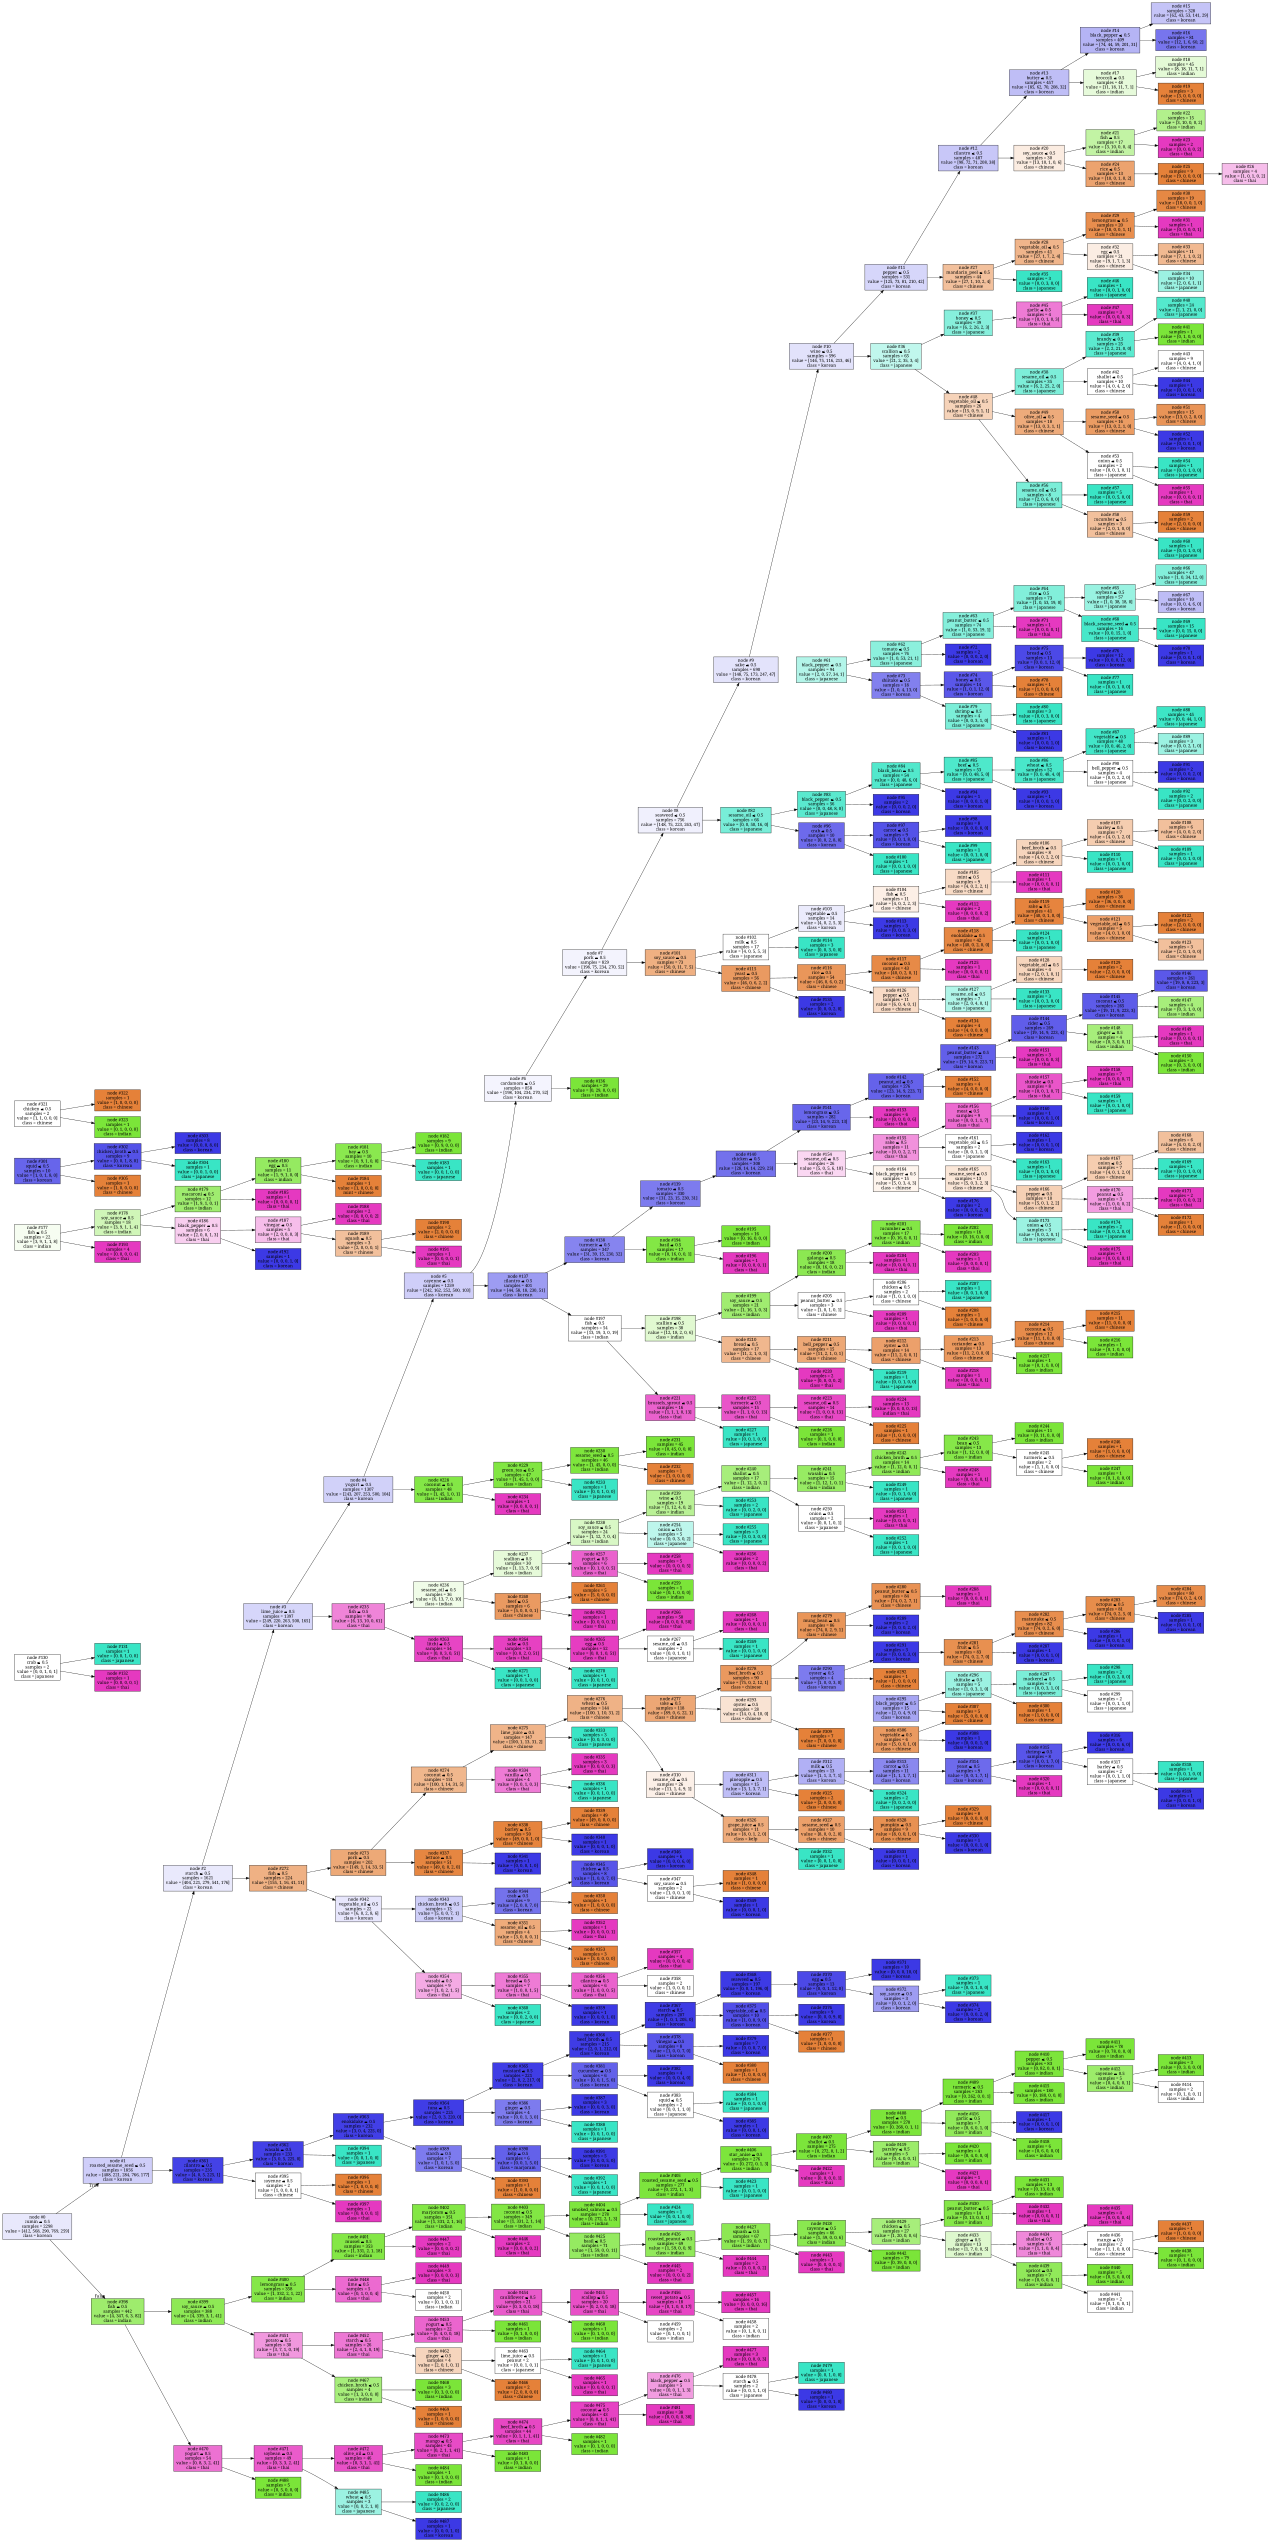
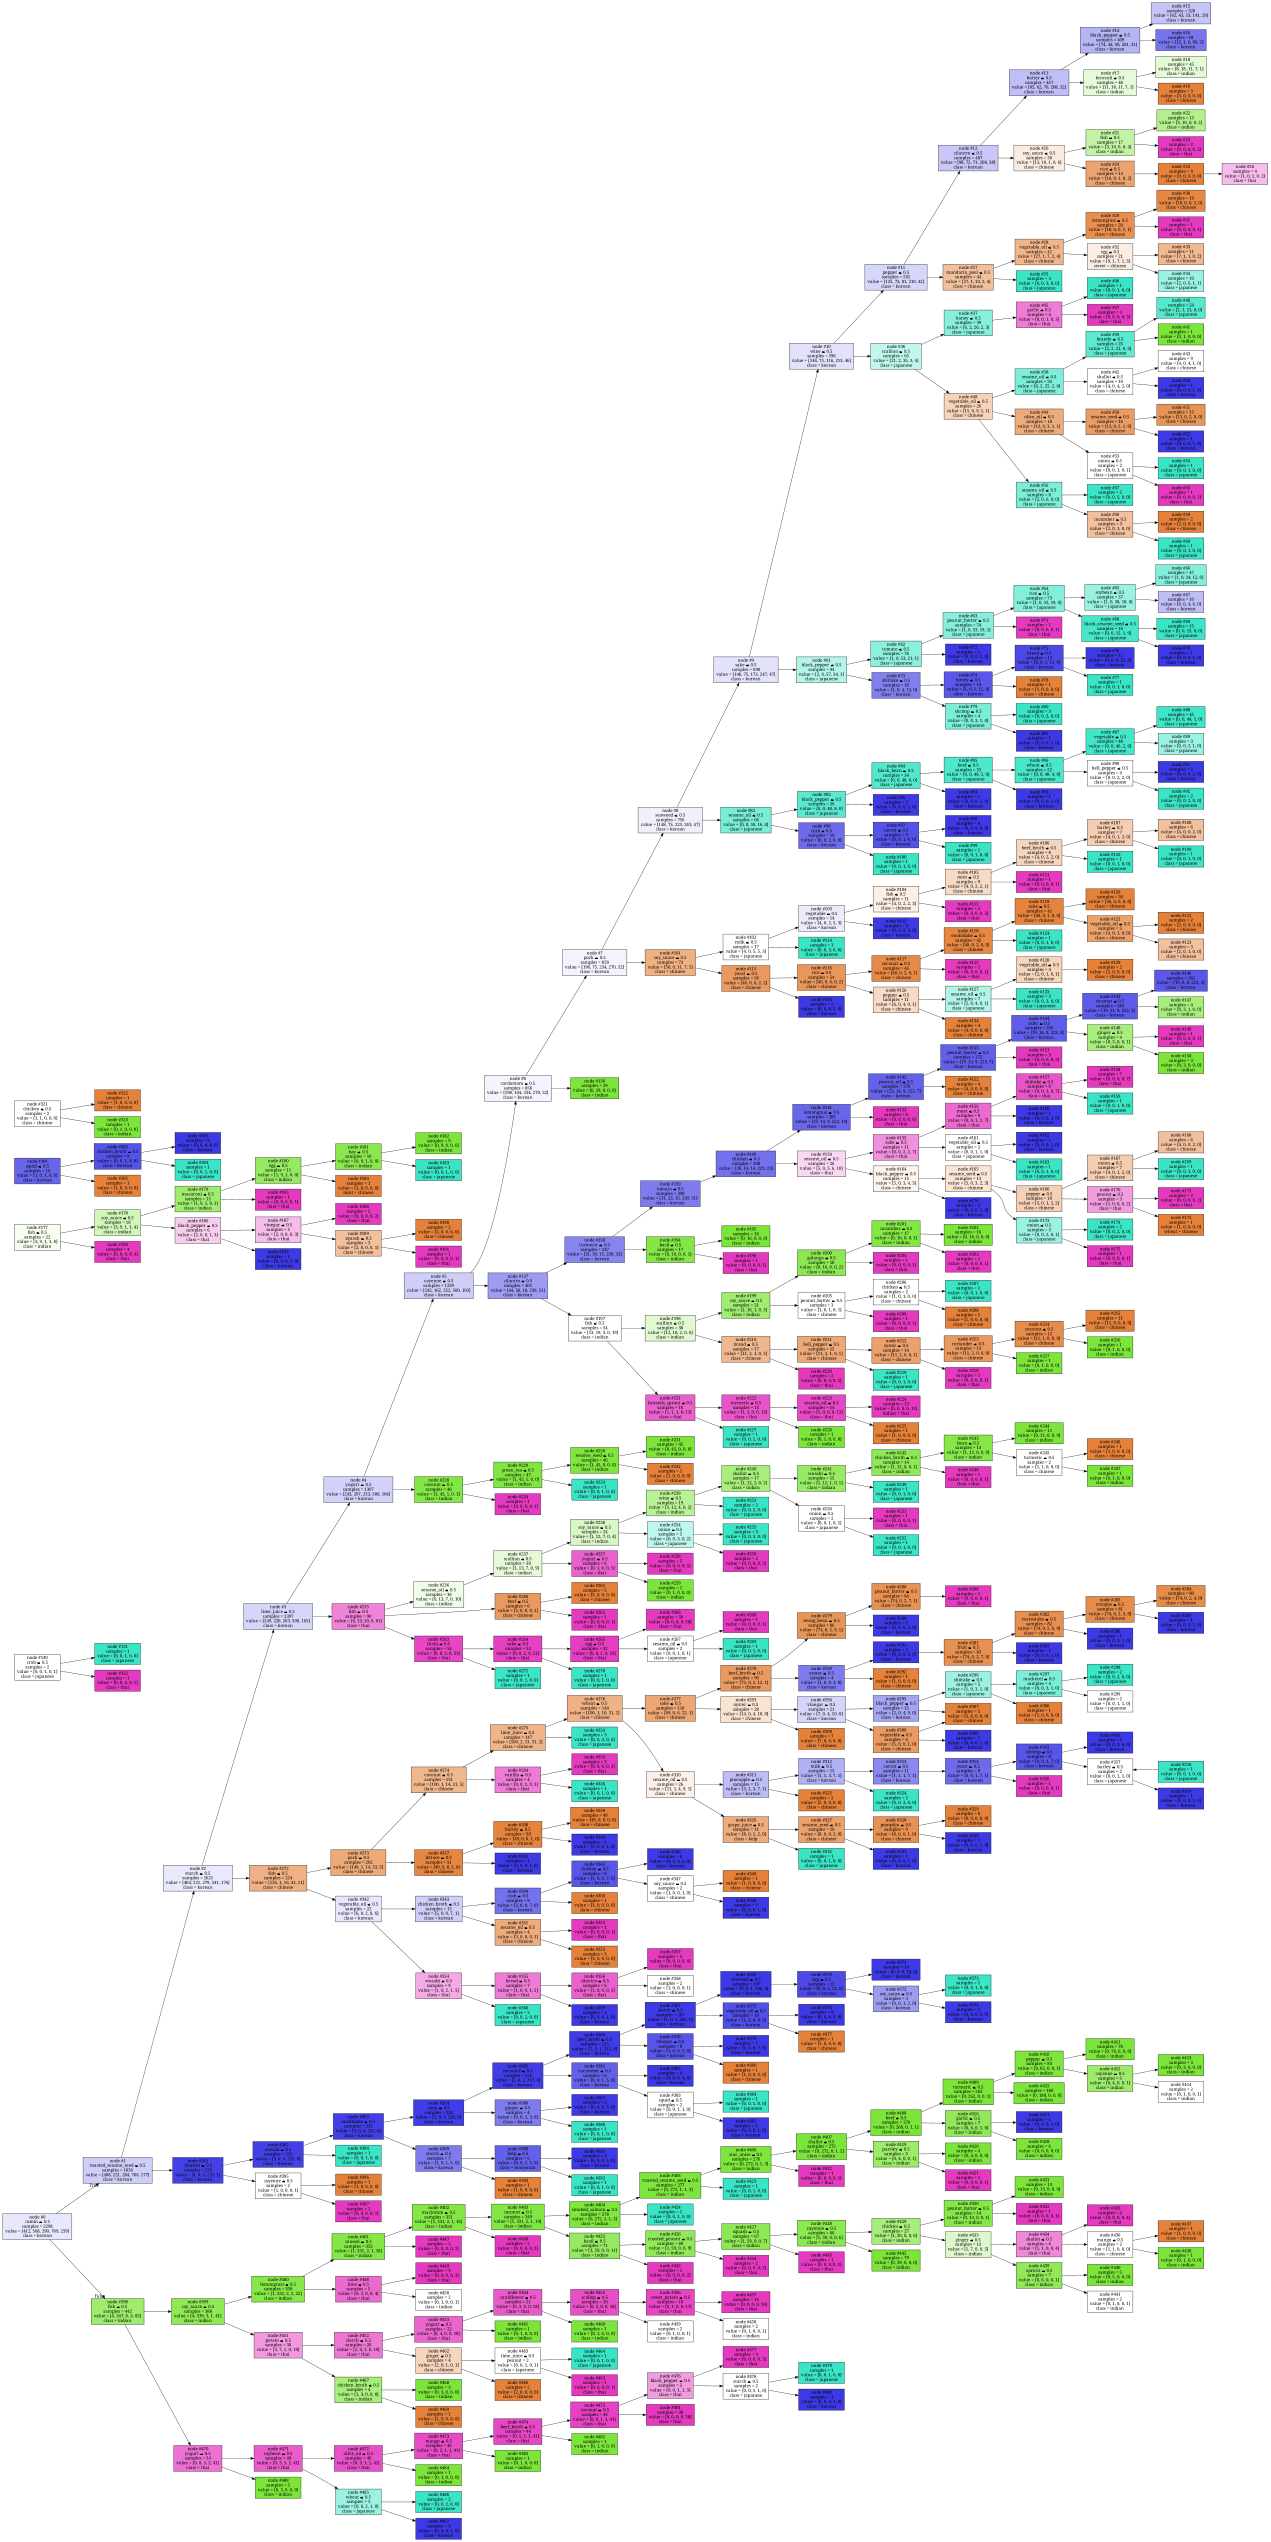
(1110, 266) -> (1110, 266)
none -> (786, 670)
(1181, 1232) -> (1181, 1232)
(478, 1600) -> (438, 1613)
none -> (821, 1710)
(1144, 1774) -> (1147, 1770)
